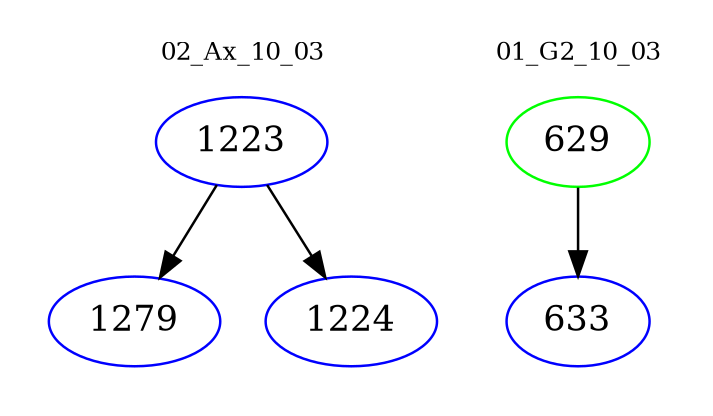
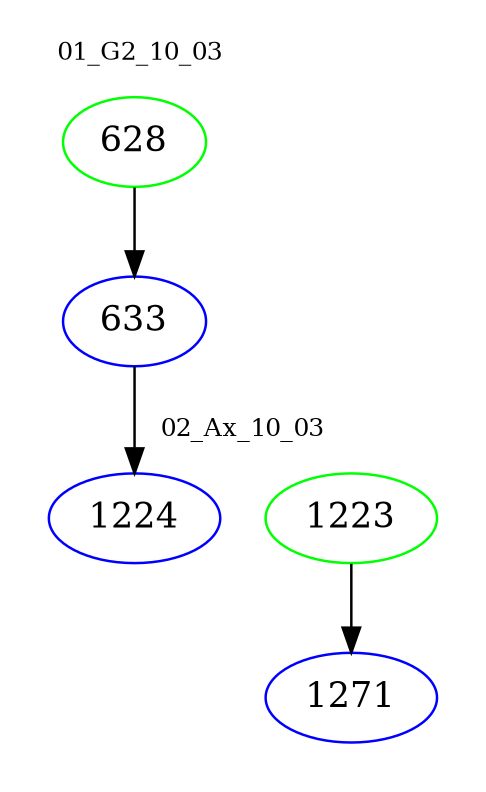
(242, 142) -> (351, 518)
(578, 142) -> (135, 142)
(289, 220) -> (135, 421)
(135, 321) -> (351, 698)
